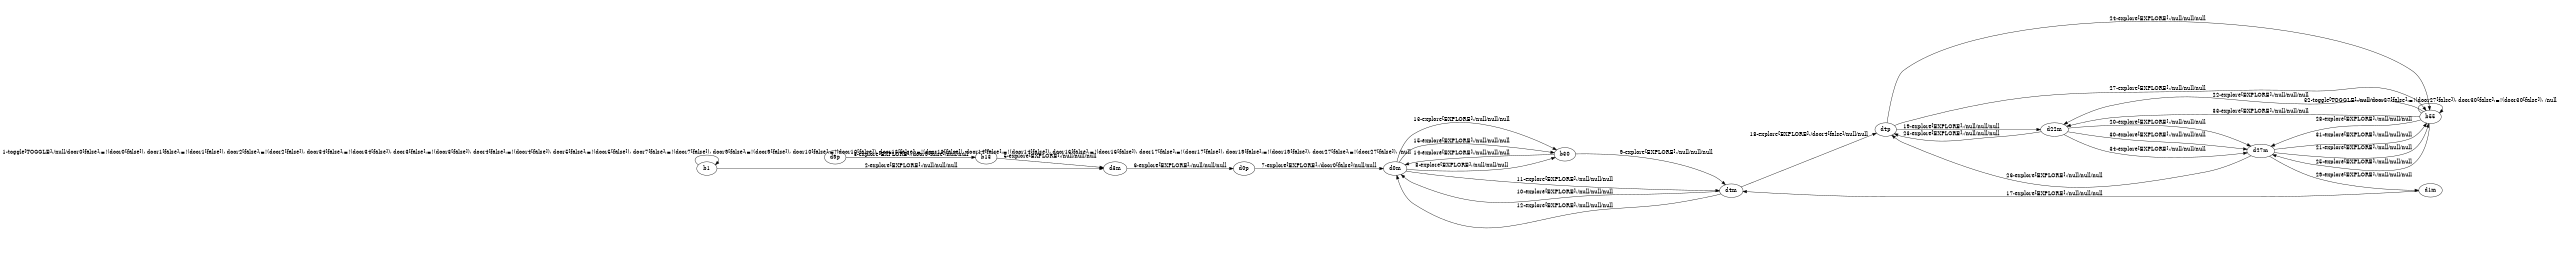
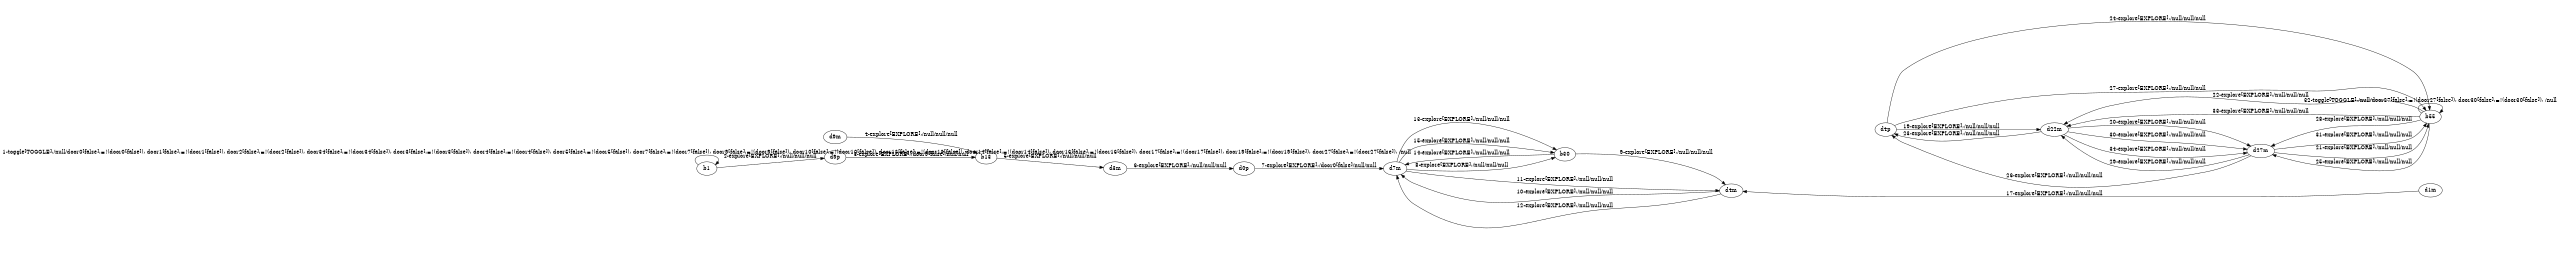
none -> (835, 137)
(1807, 161) -> none
(908, 169) -> (769, 163)
(1395, 169) -> (1395, 169)
(2340, 183) -> (2153, 171)
